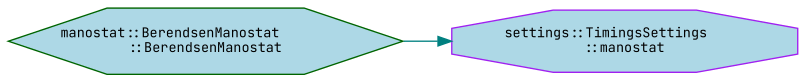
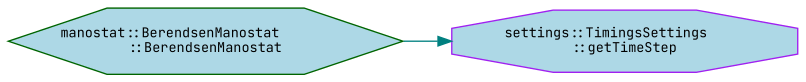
(625, 41) -> (625, 41)
